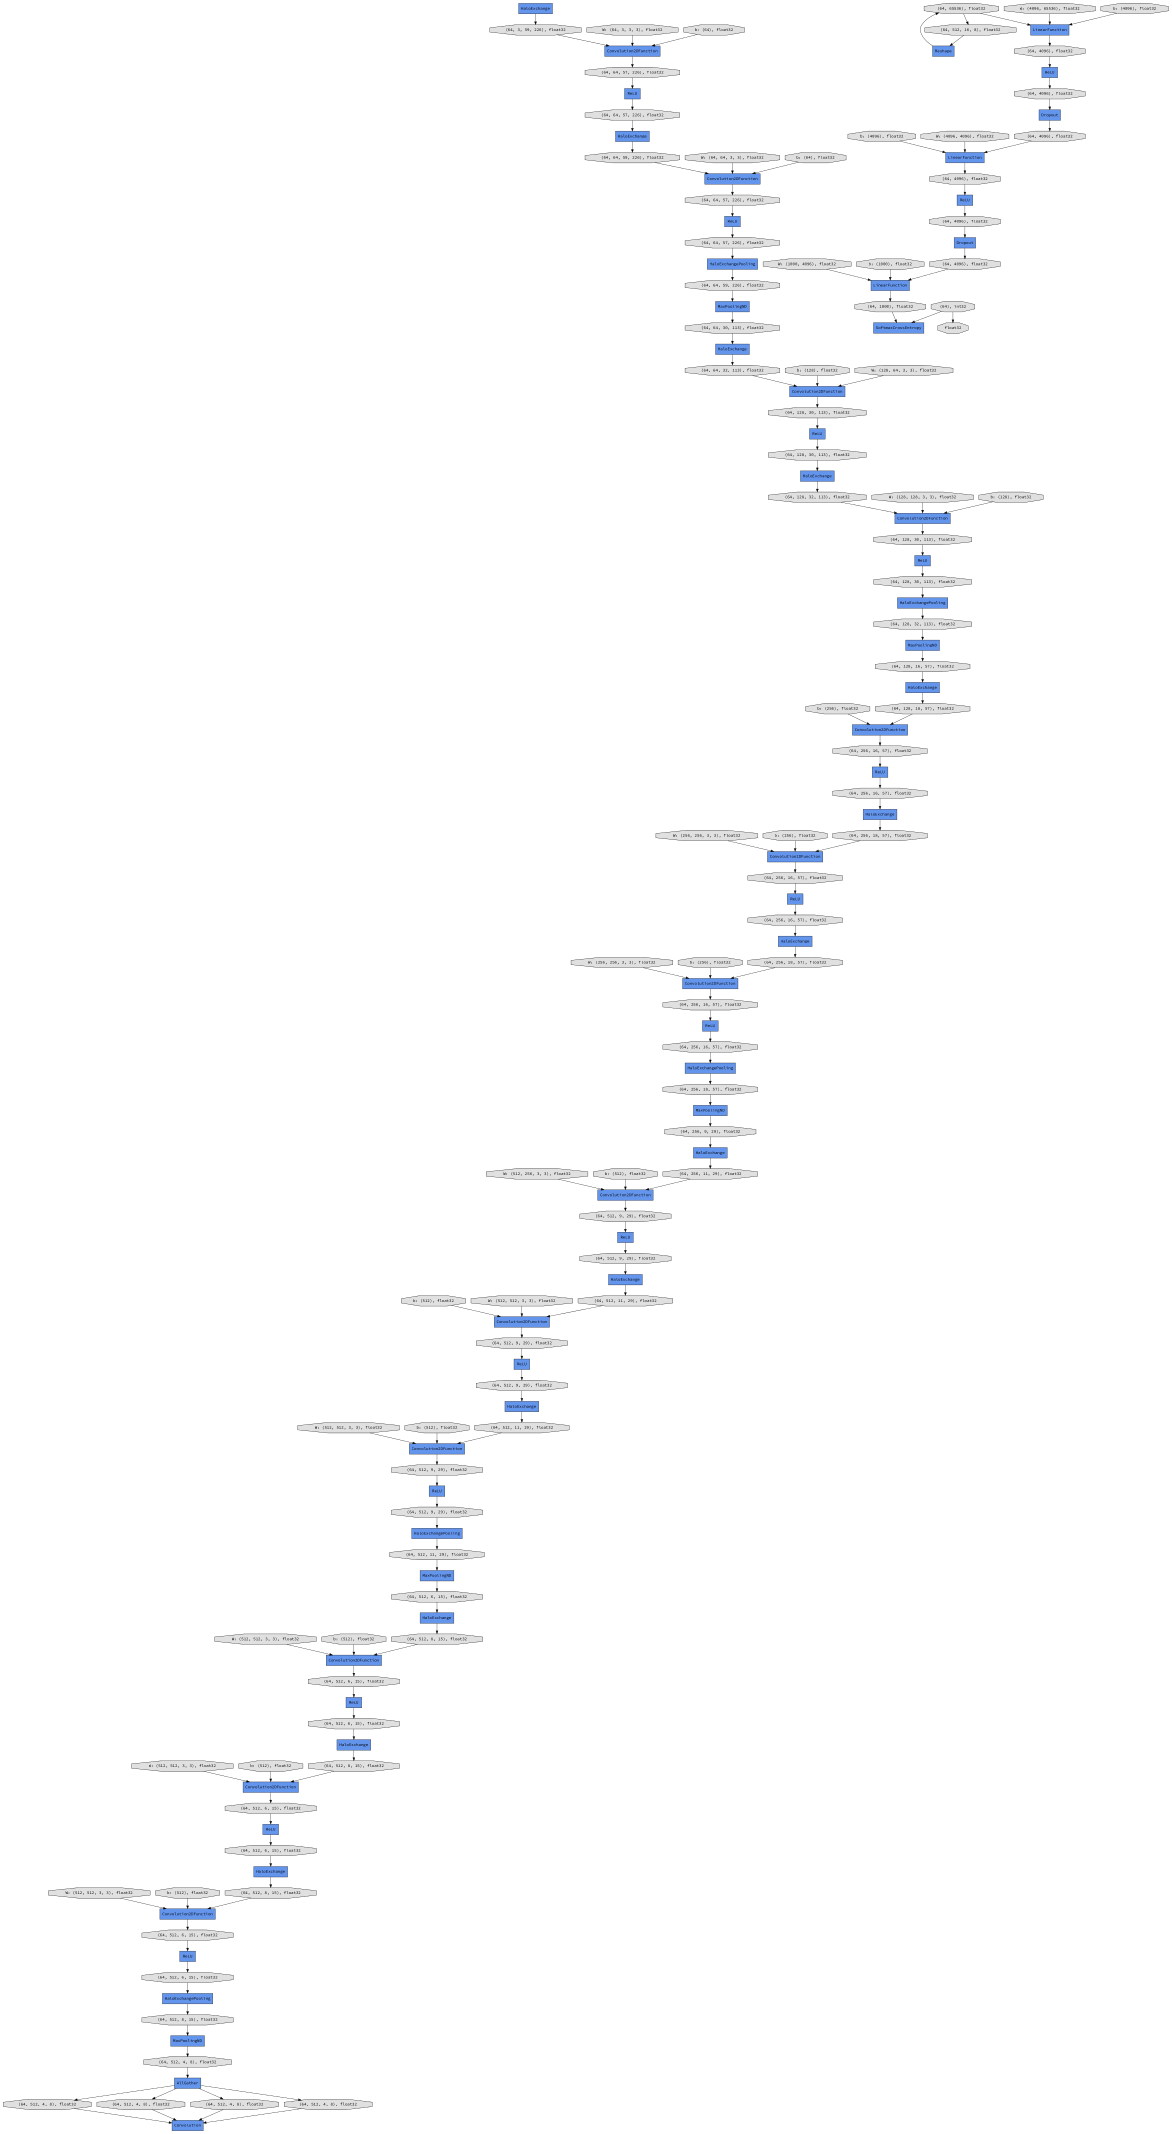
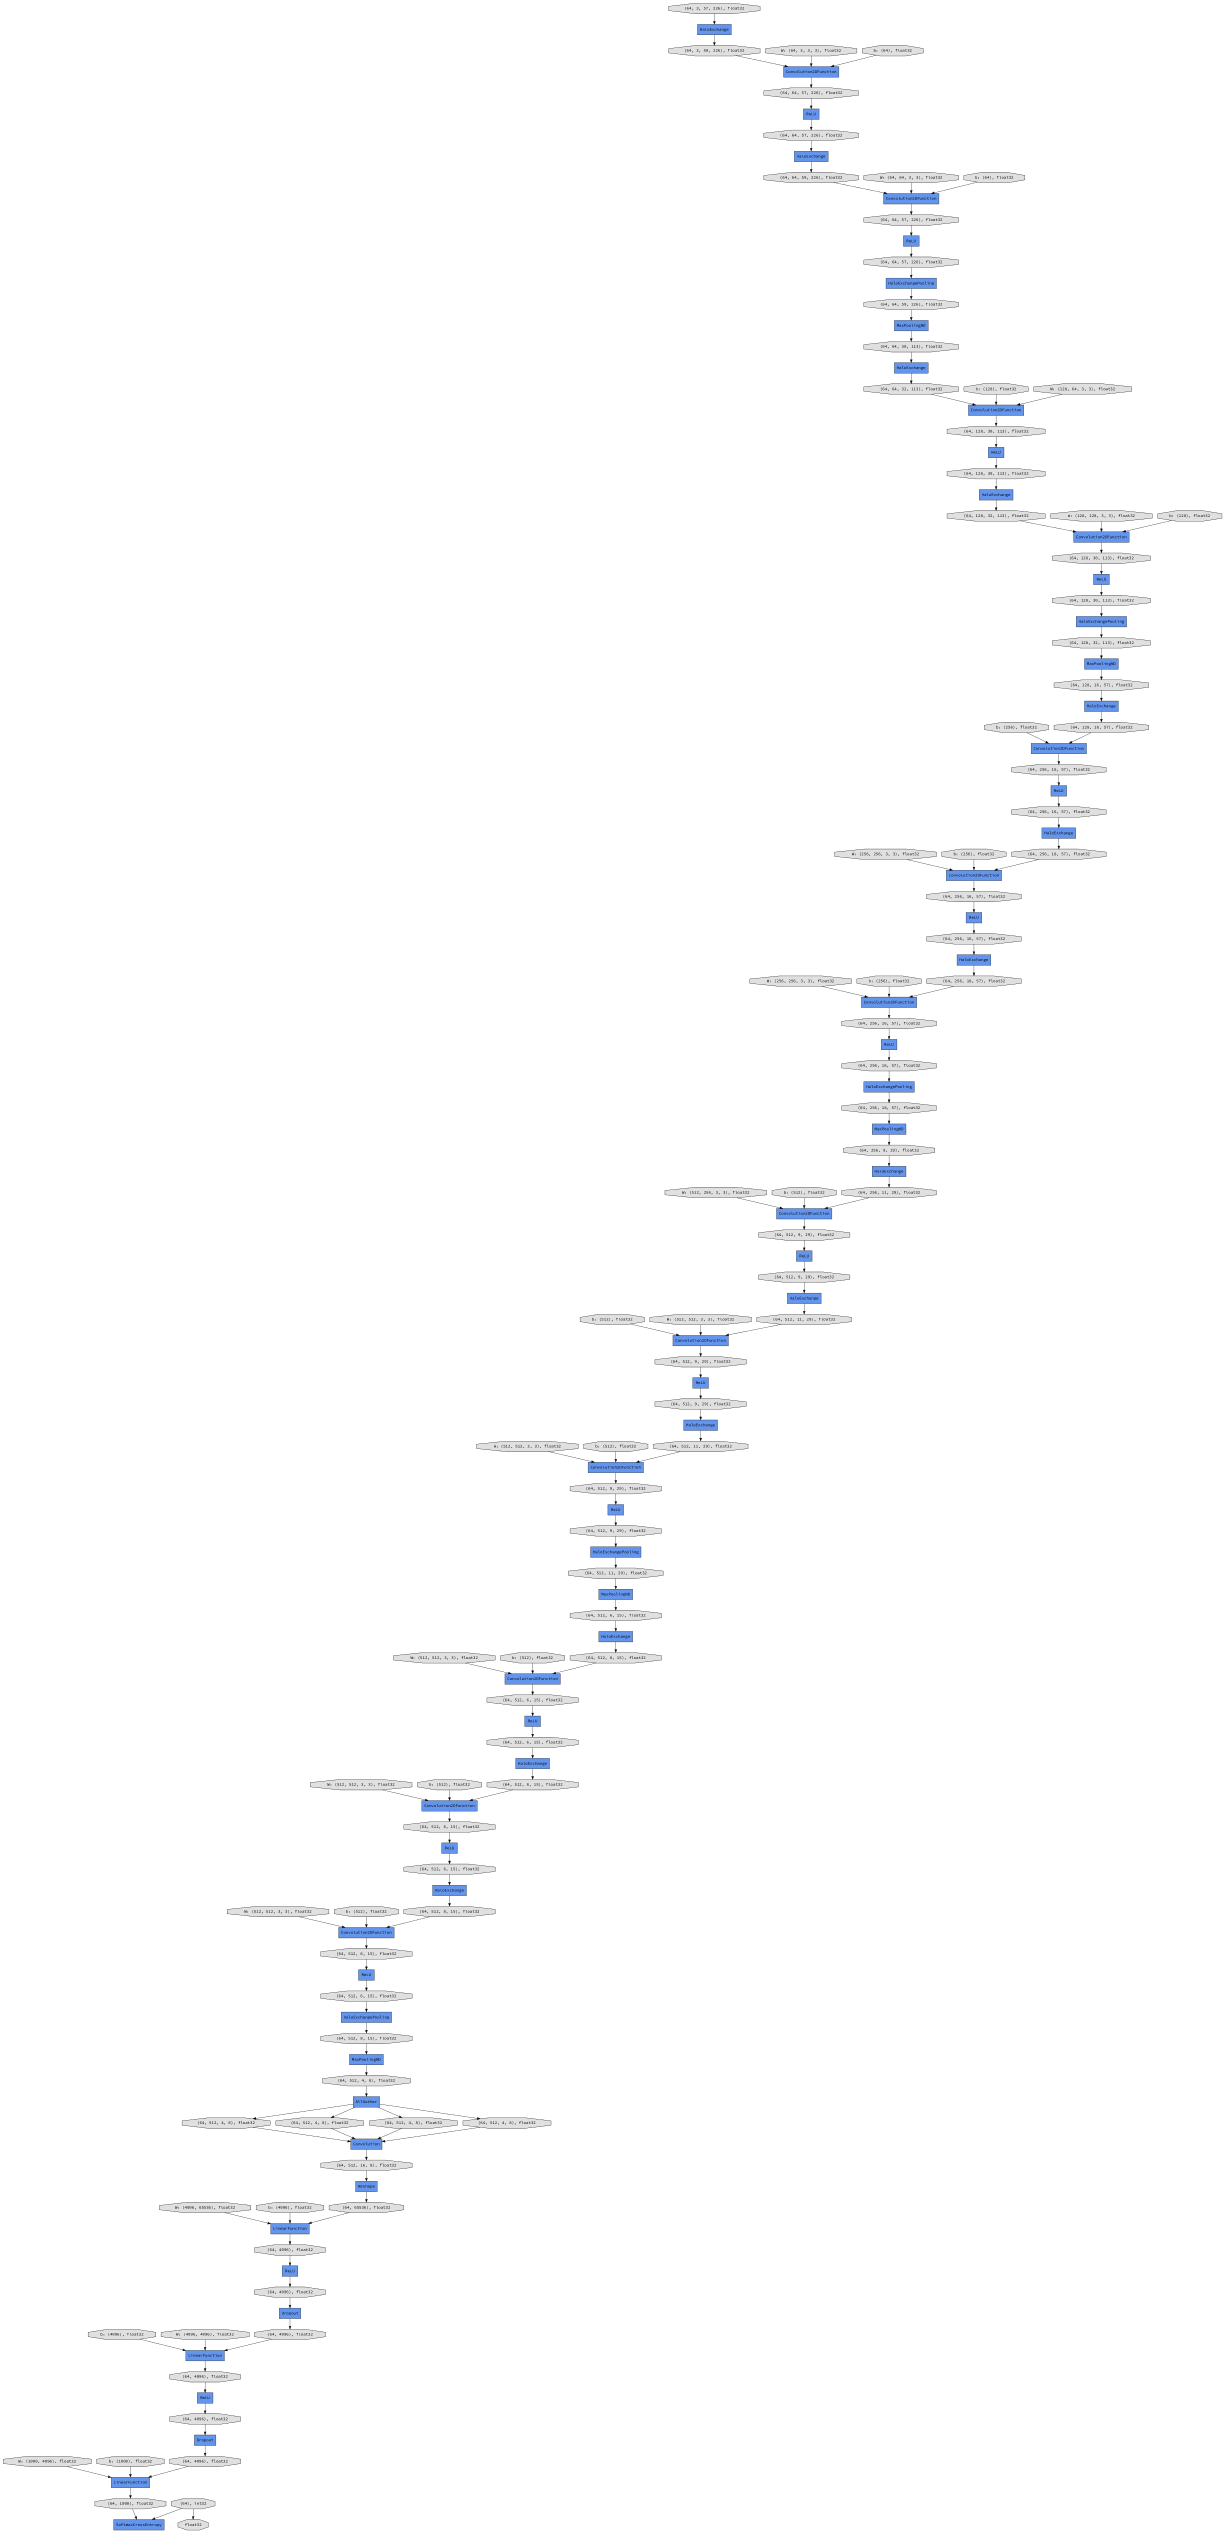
none -> (714, 8)
(965, 18) -> (366, 2153)
